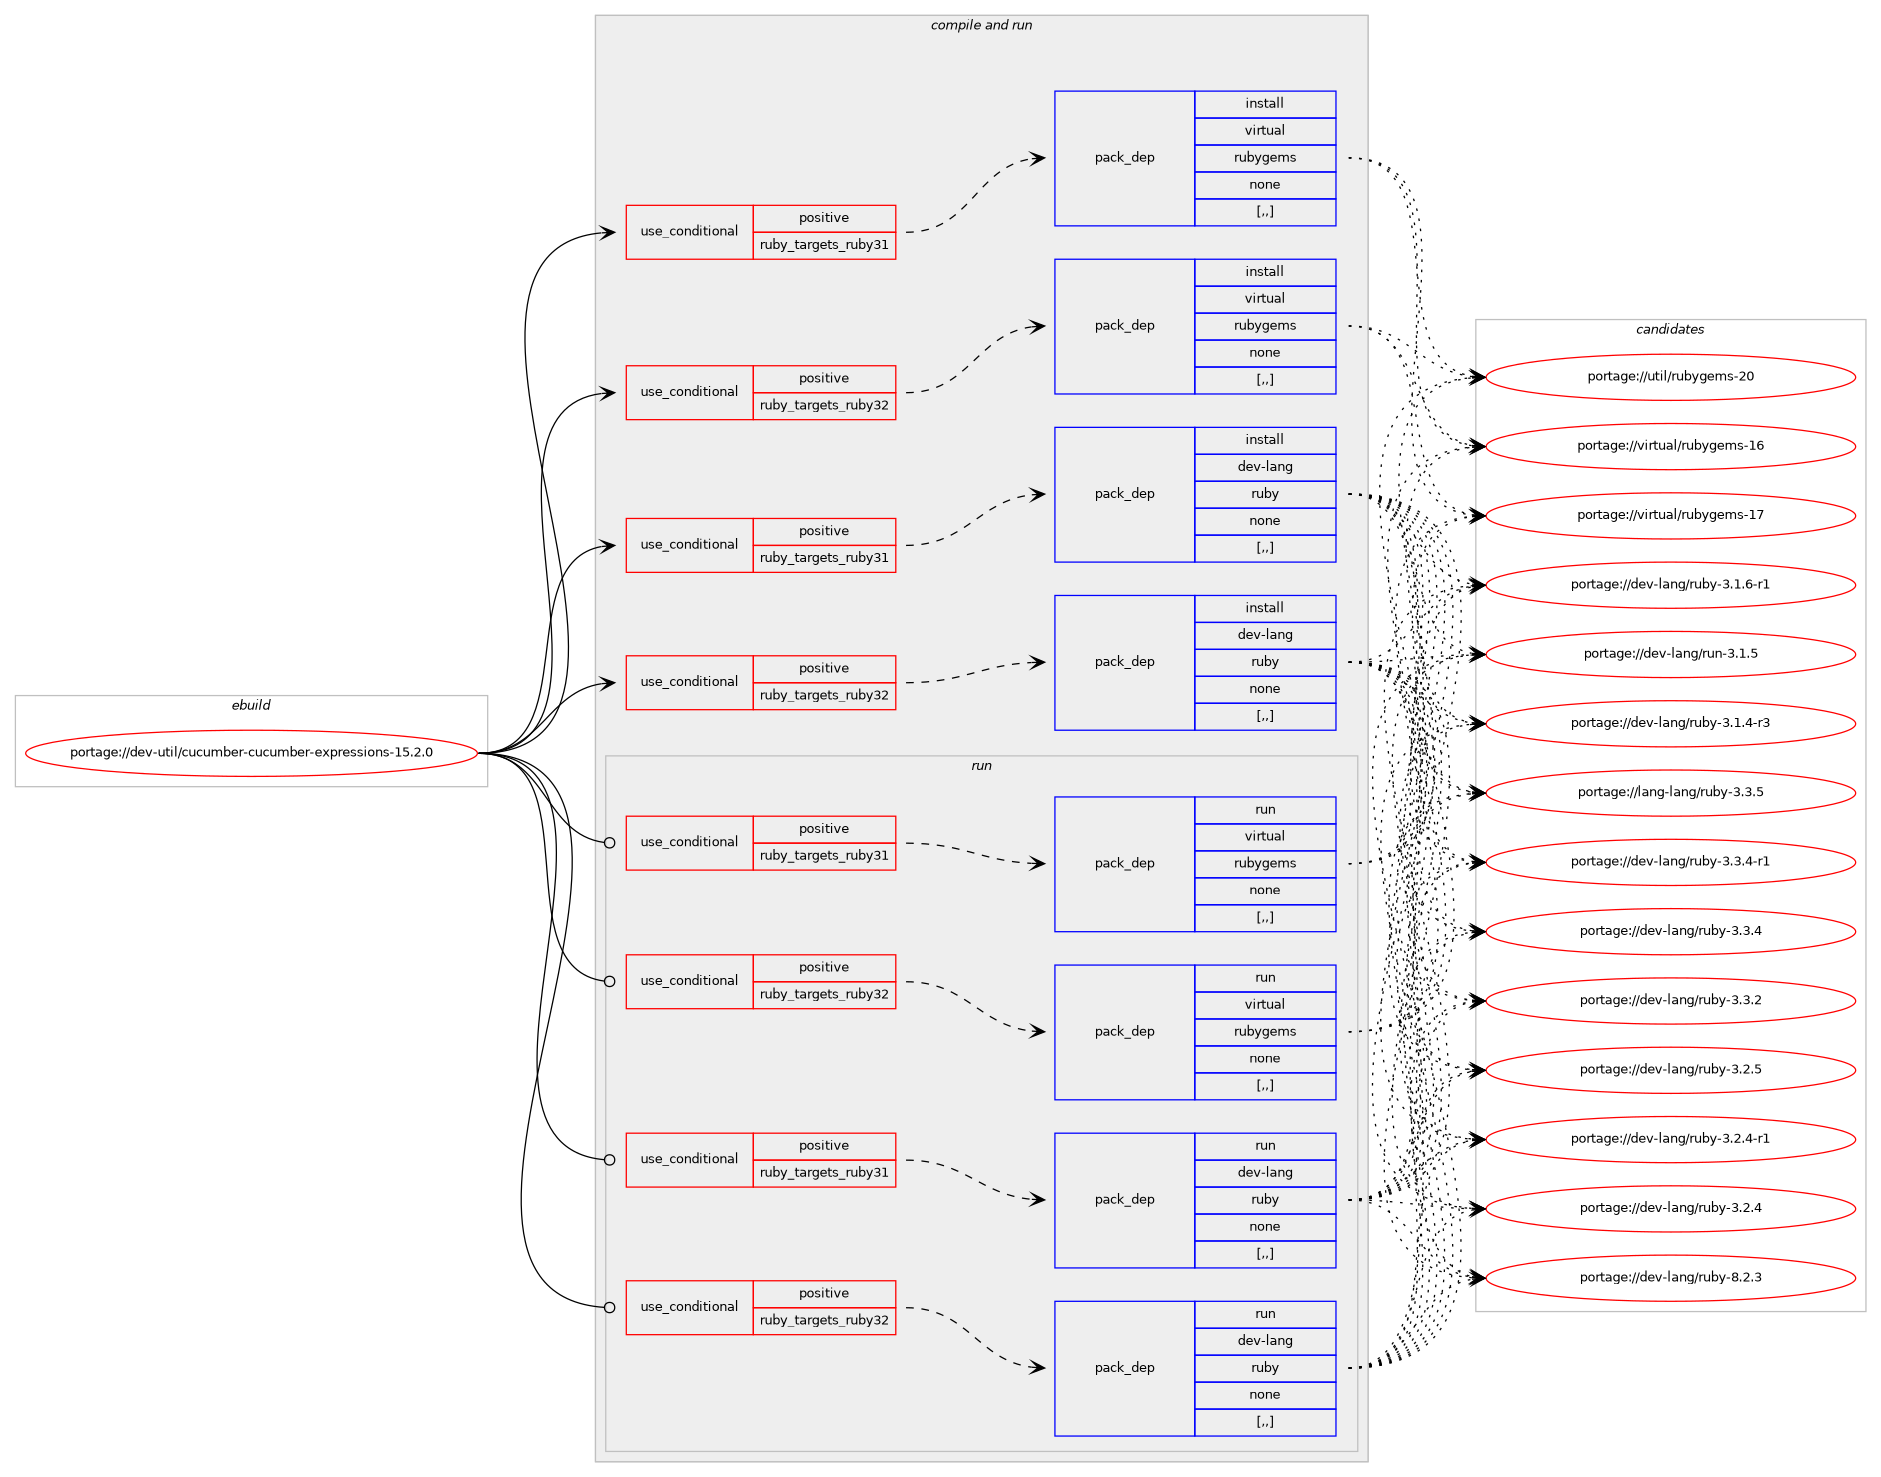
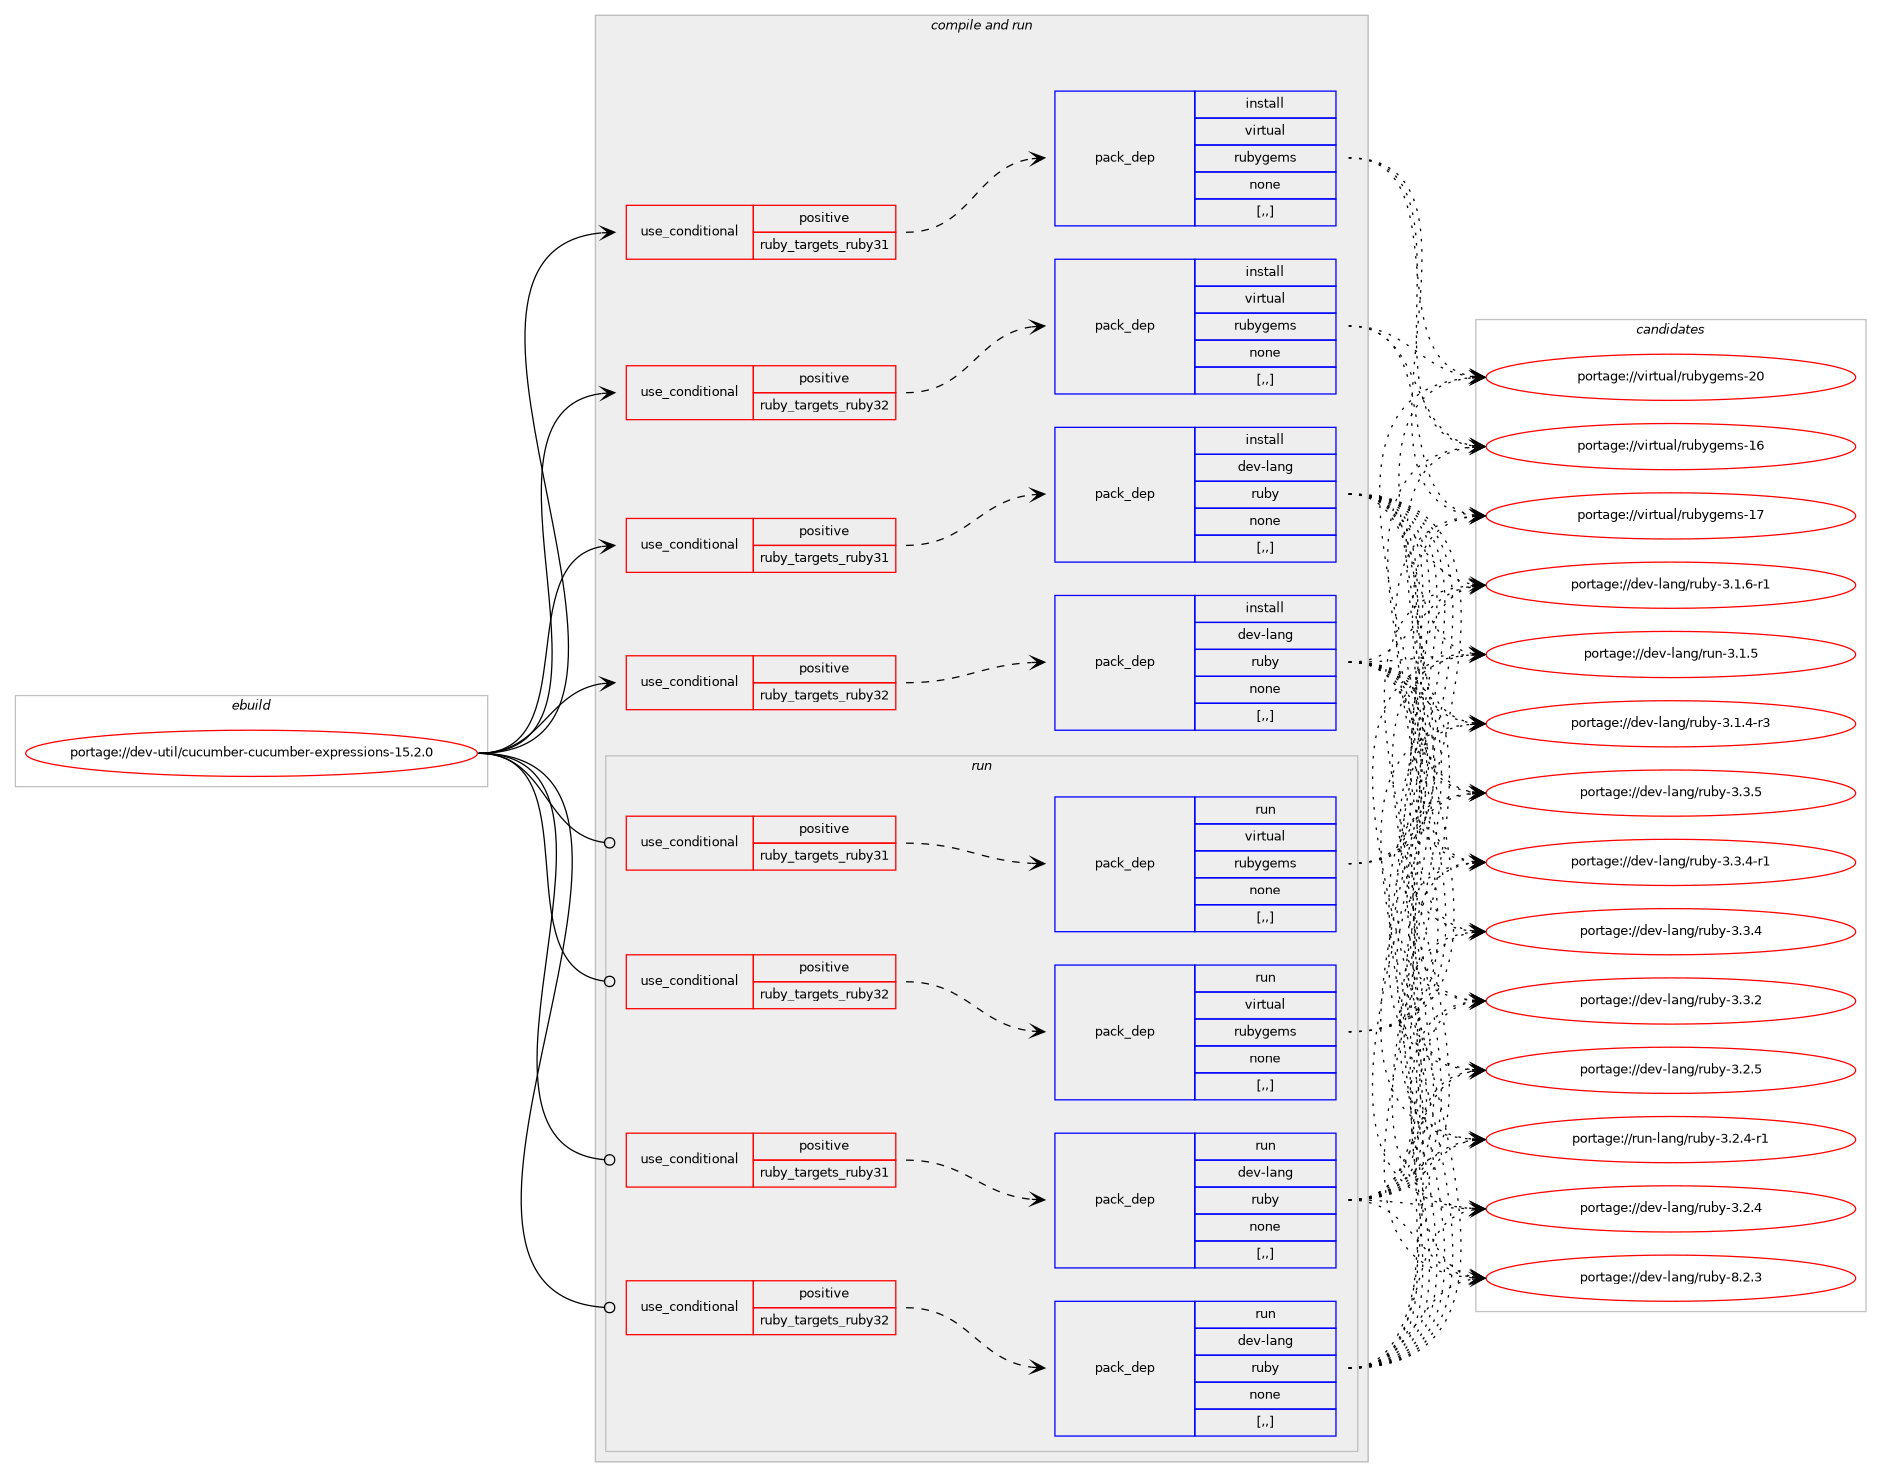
(1671, 377) -> (1671, 377)
(1671, 793) -> (1671, 793)
(1671, 1140) -> (1671, 1140)
